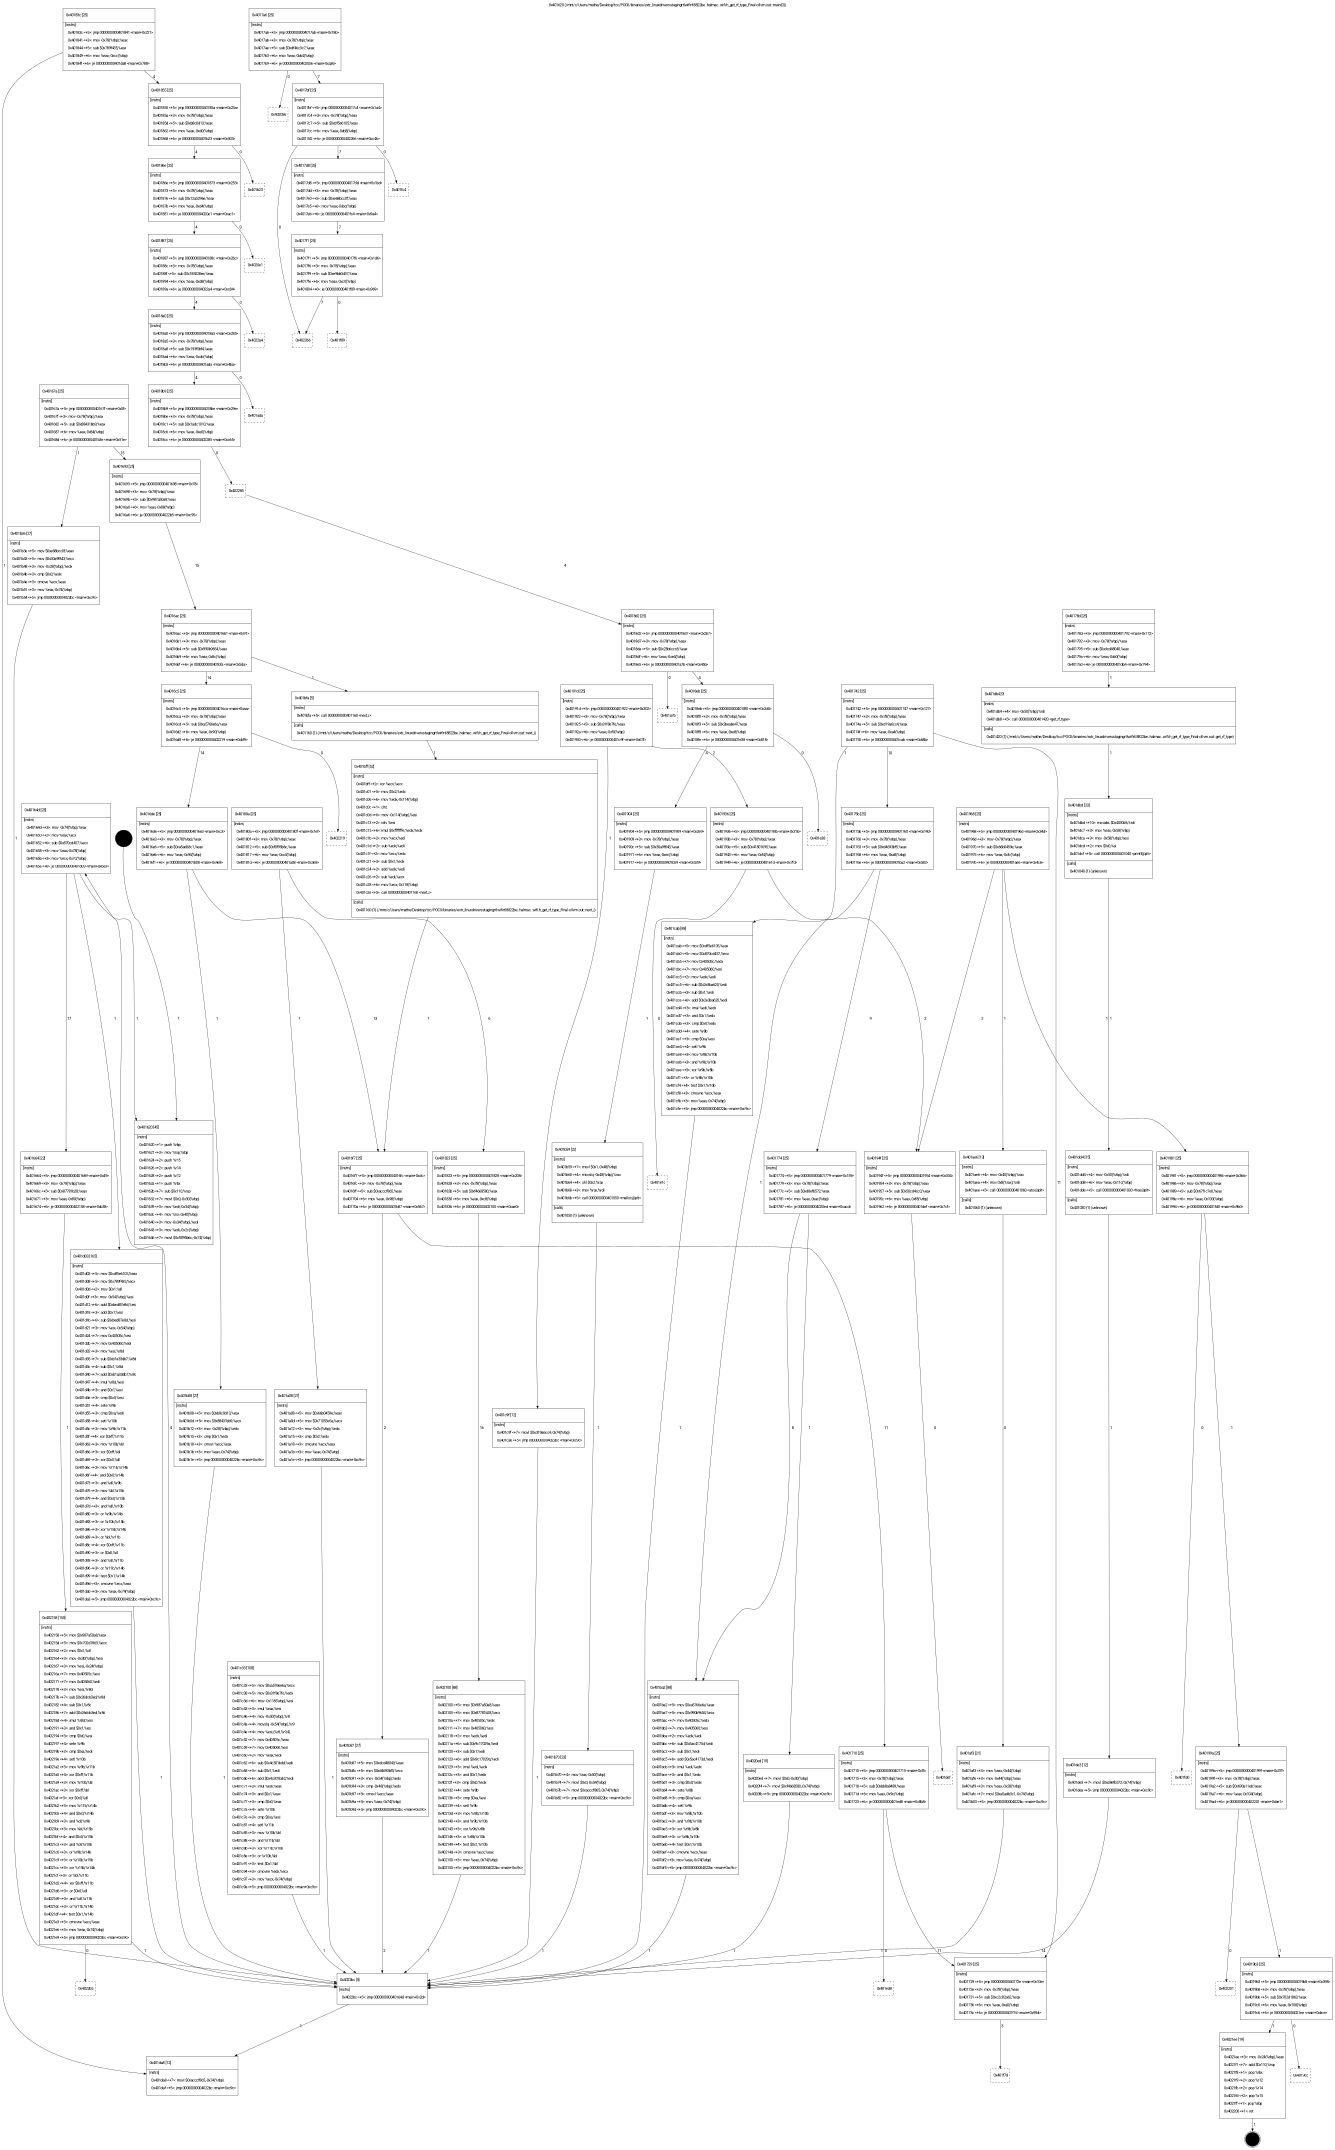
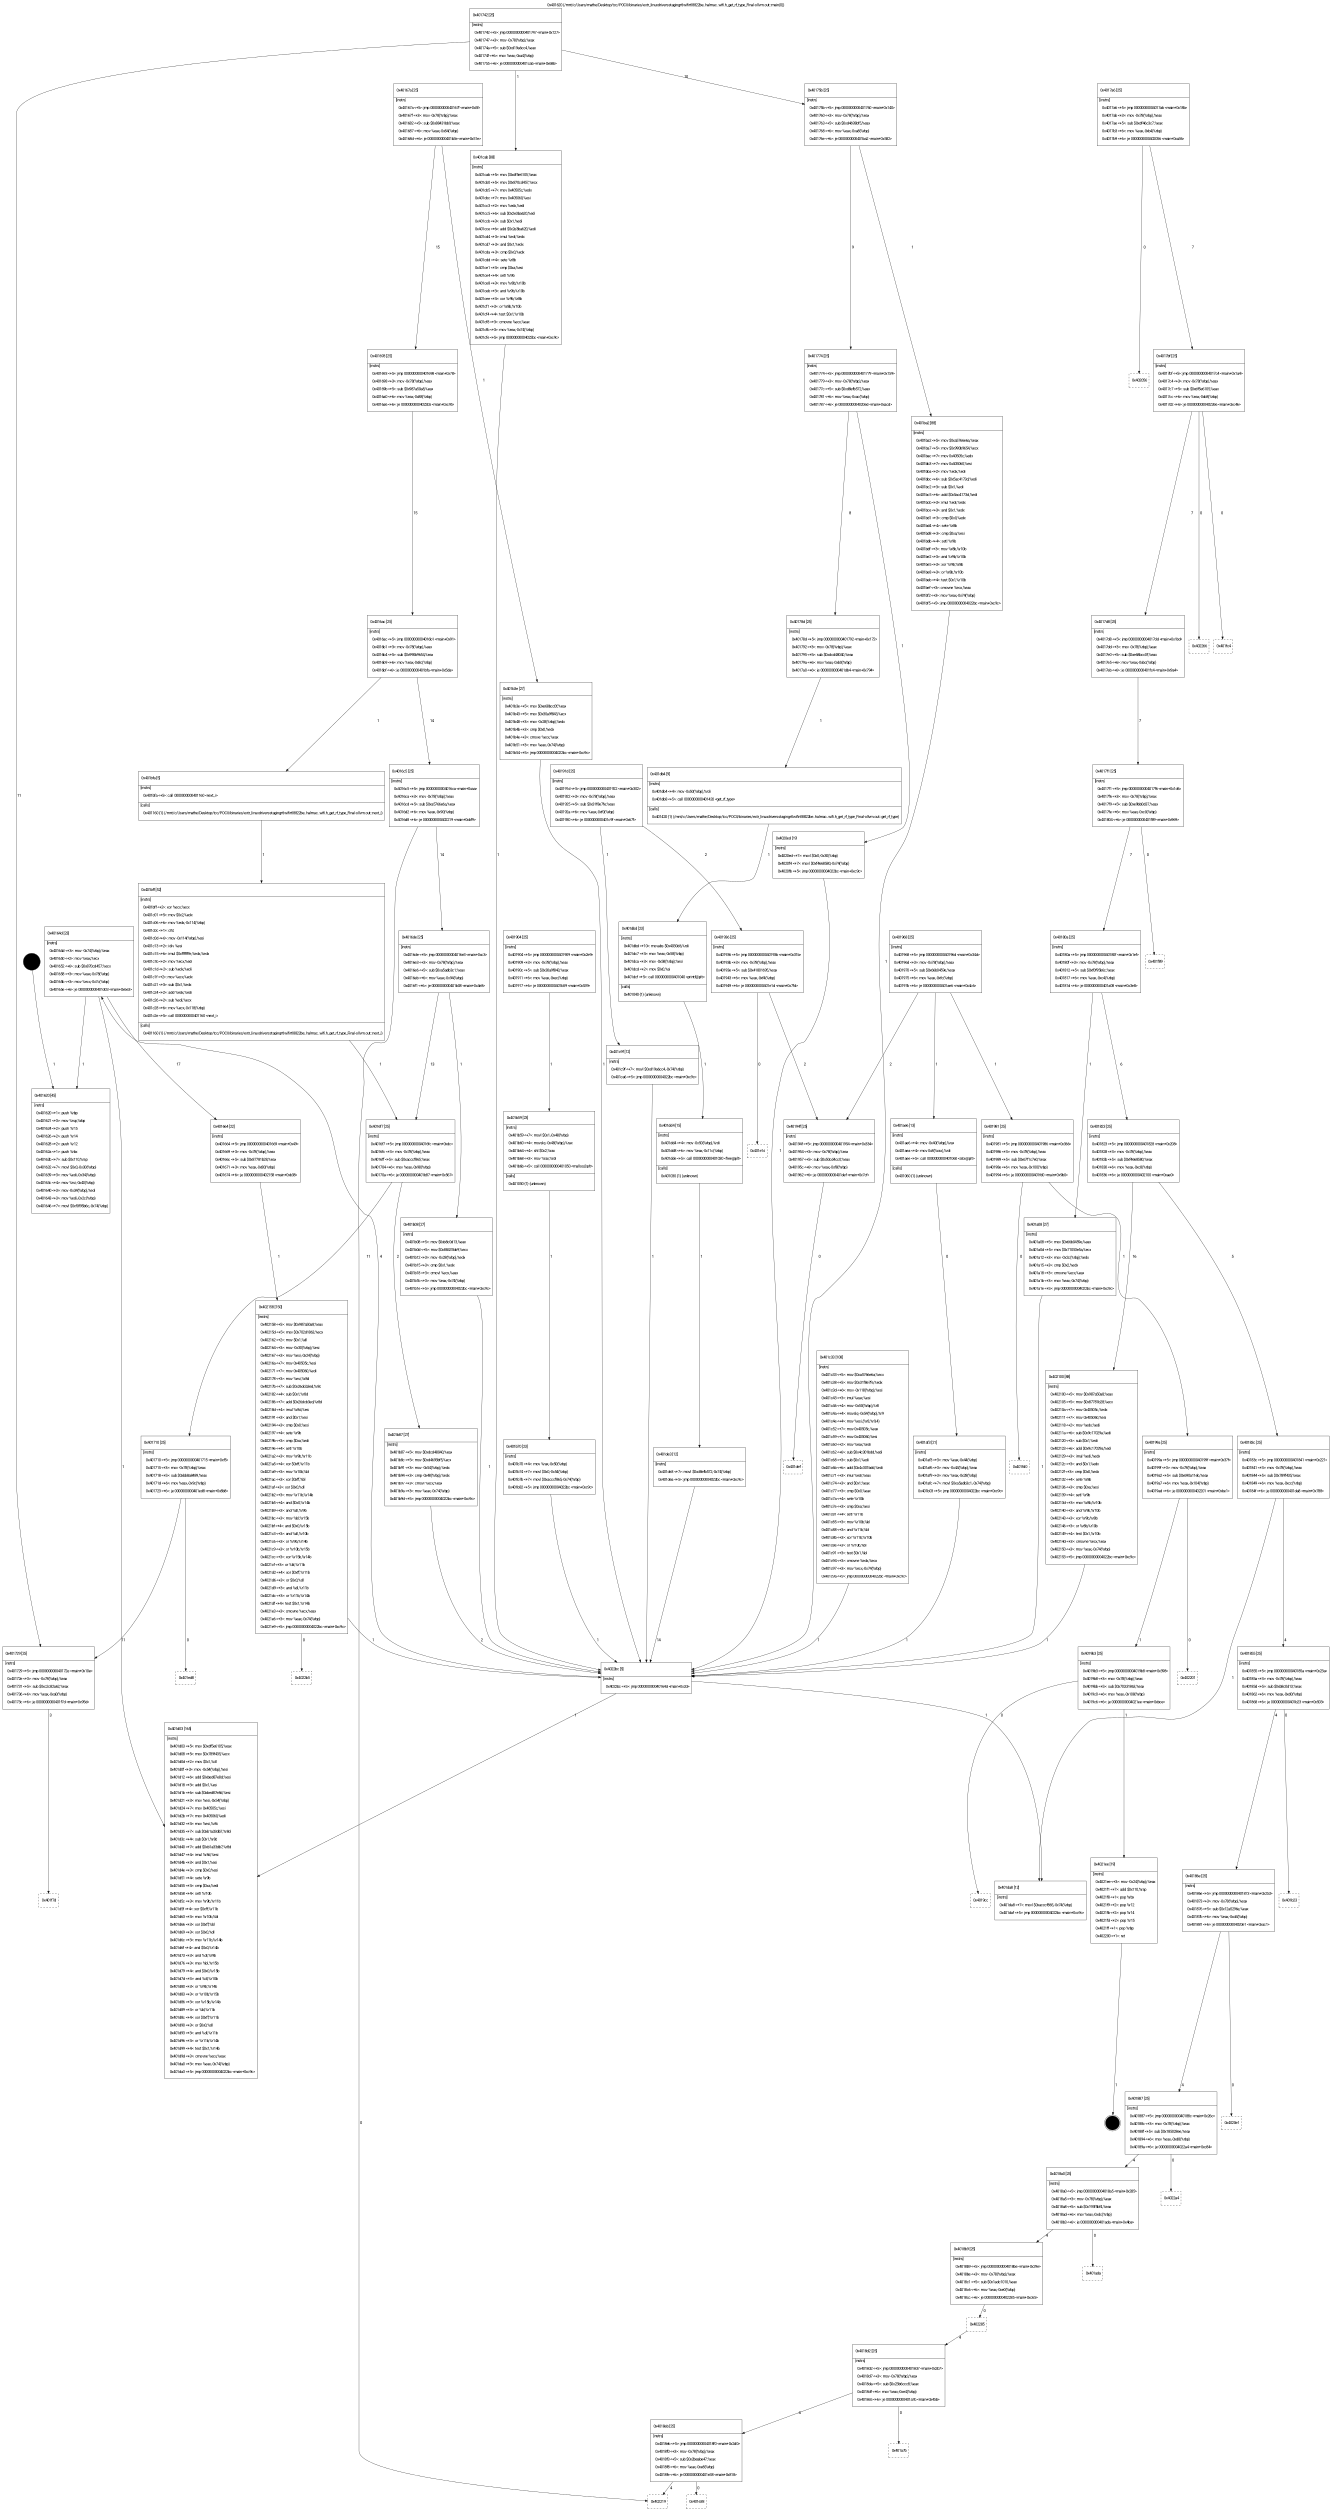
(315, 314) -> (1117, 878)
(691, 776) -> (669, 2487)
none -> (1235, 1300)
(789, 1461) -> (842, 512)
(145, 1868) -> (438, 1785)
